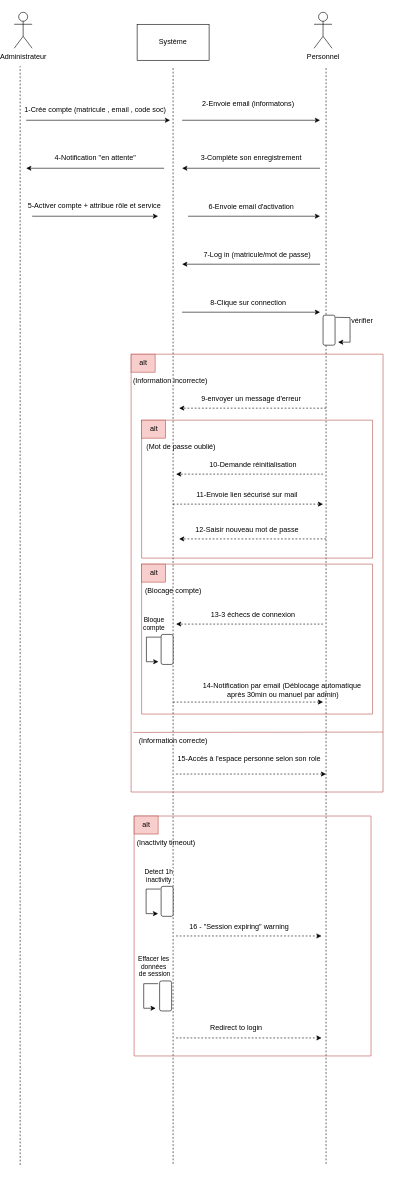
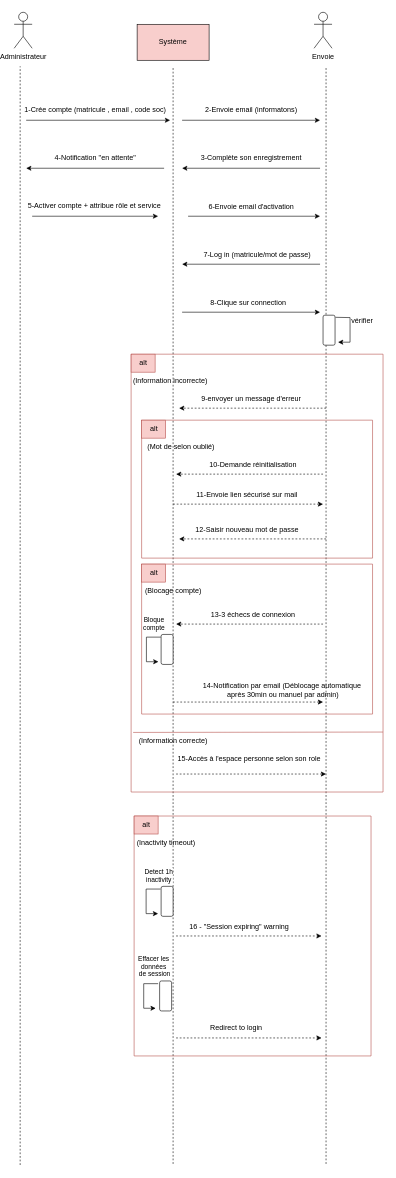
(173, 42) -> (173, 42)
(323, 57) -> (323, 57)
(248, 104) -> (251, 110)
(181, 447) -> (181, 447)
